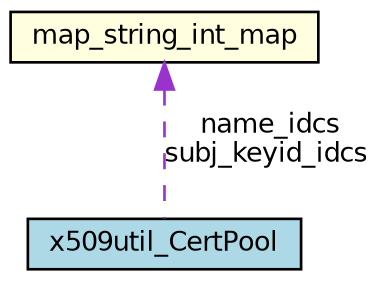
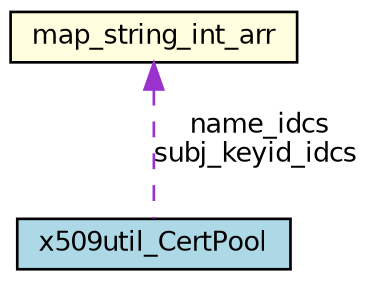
(164, 37) -> (154, 37)
